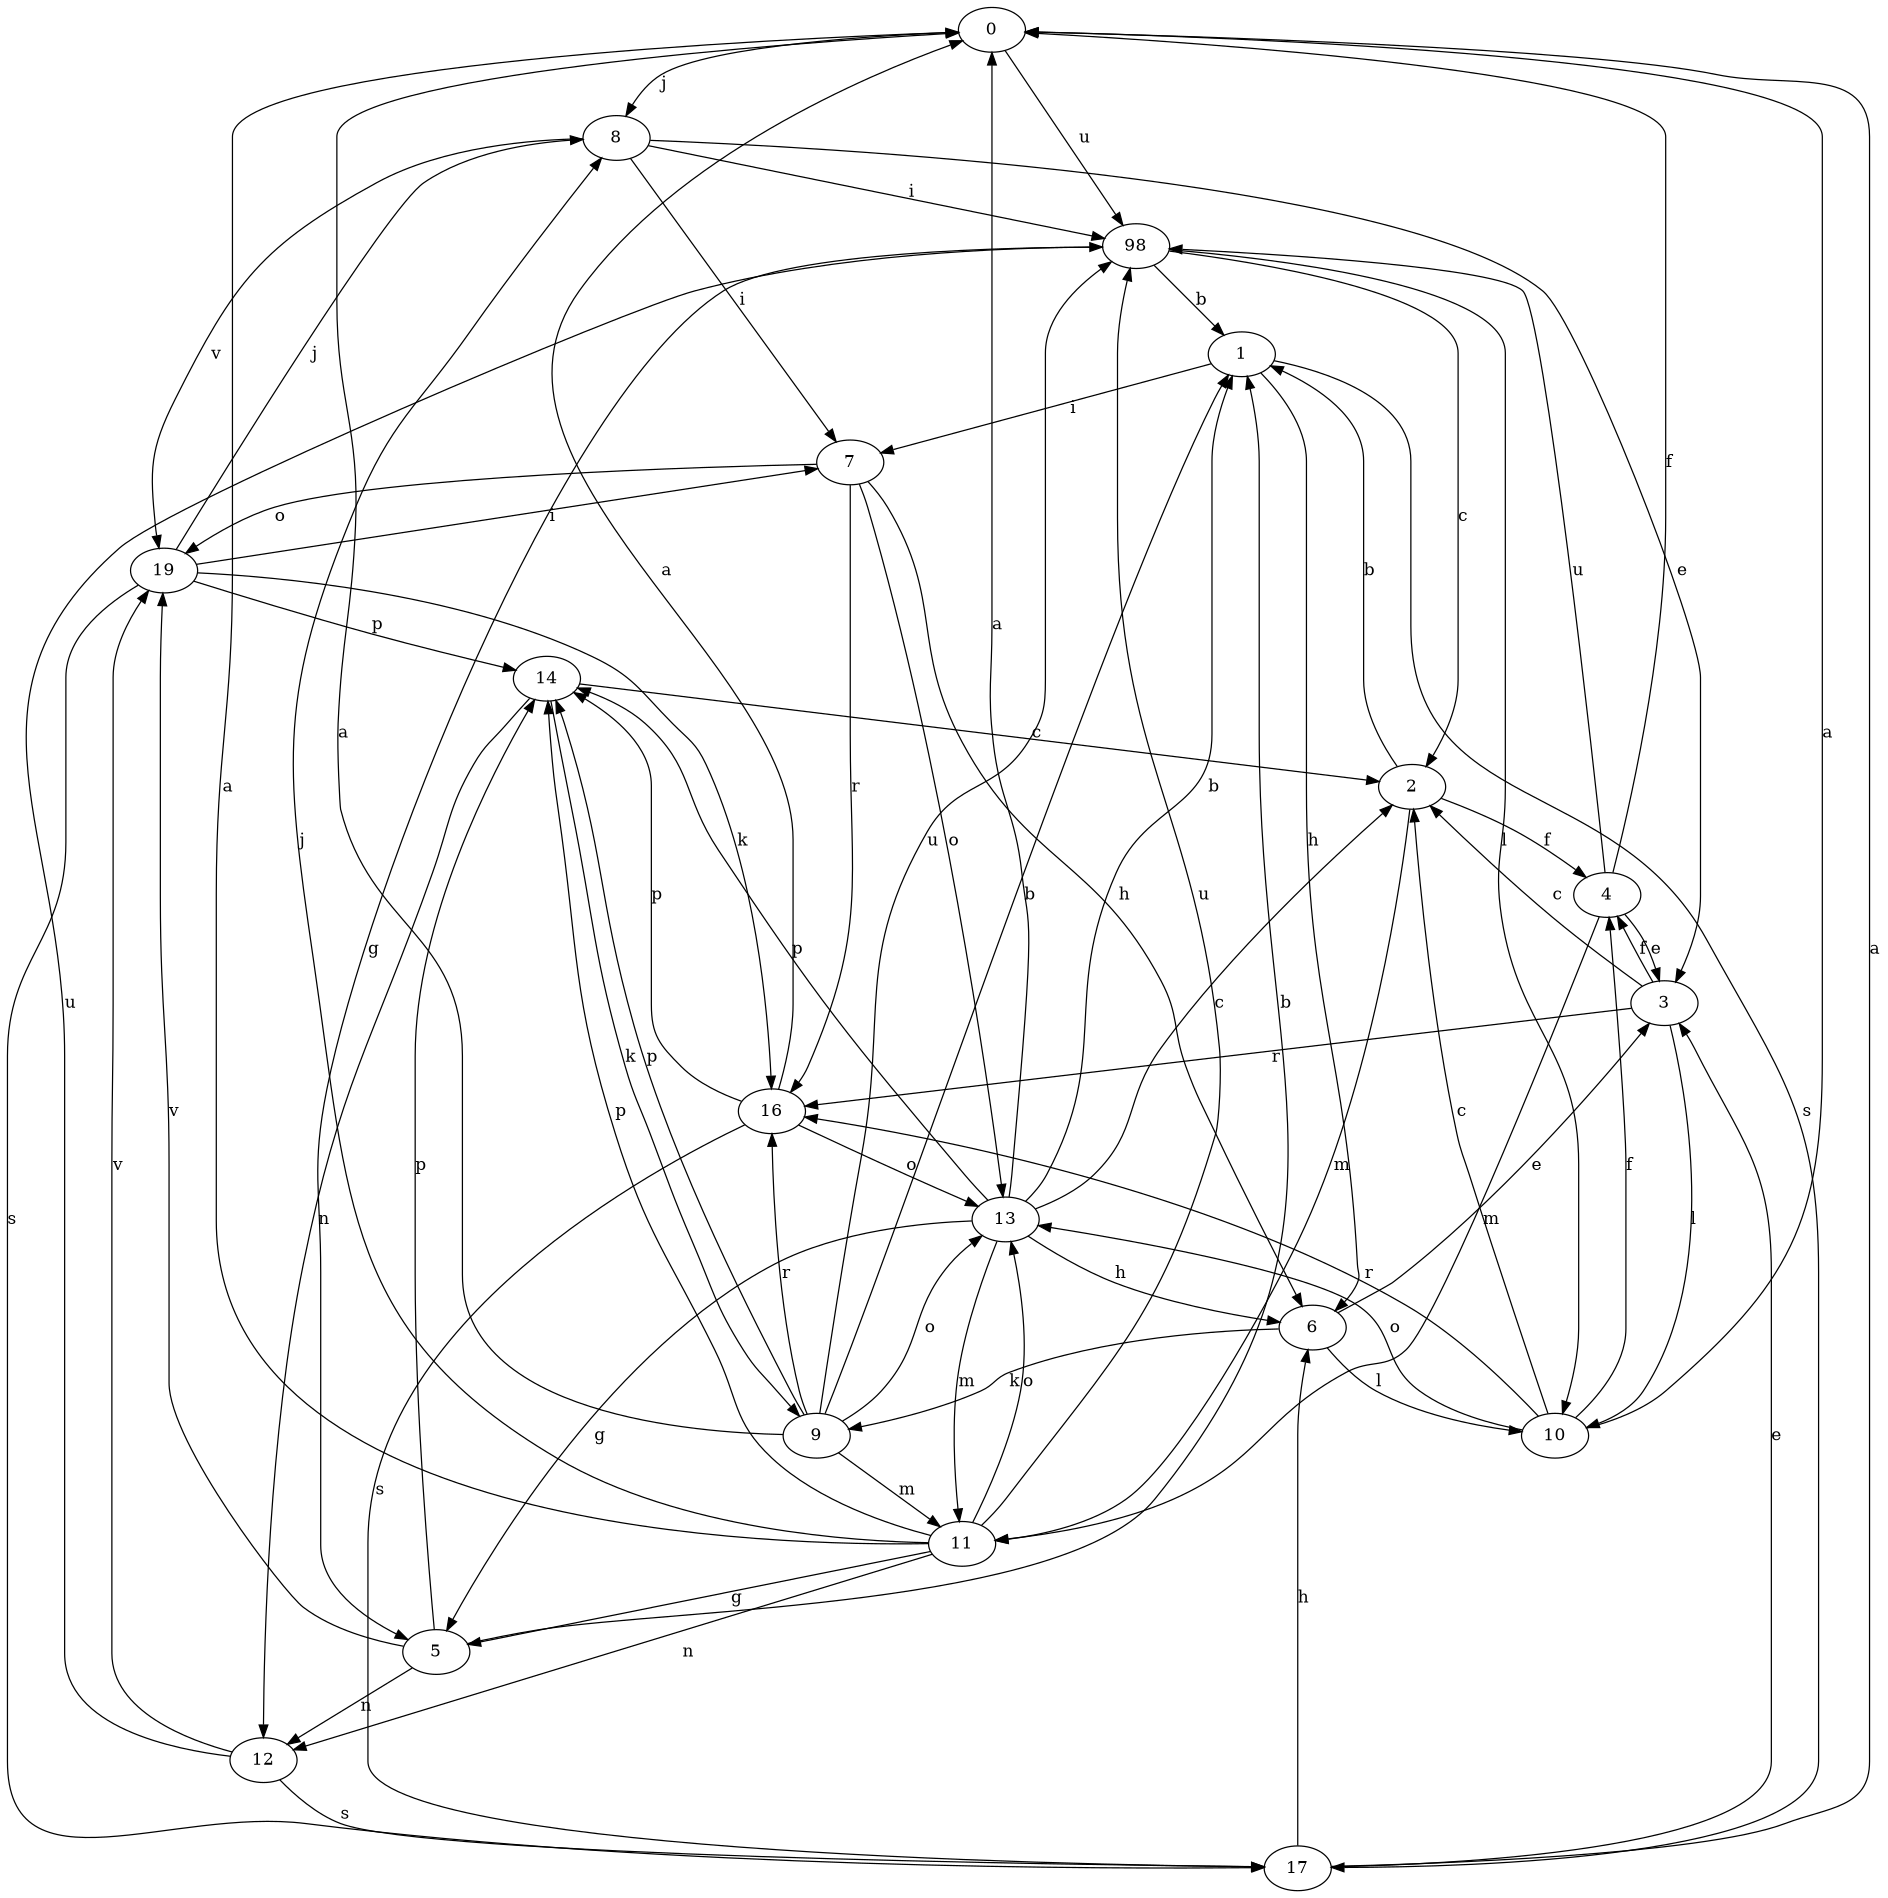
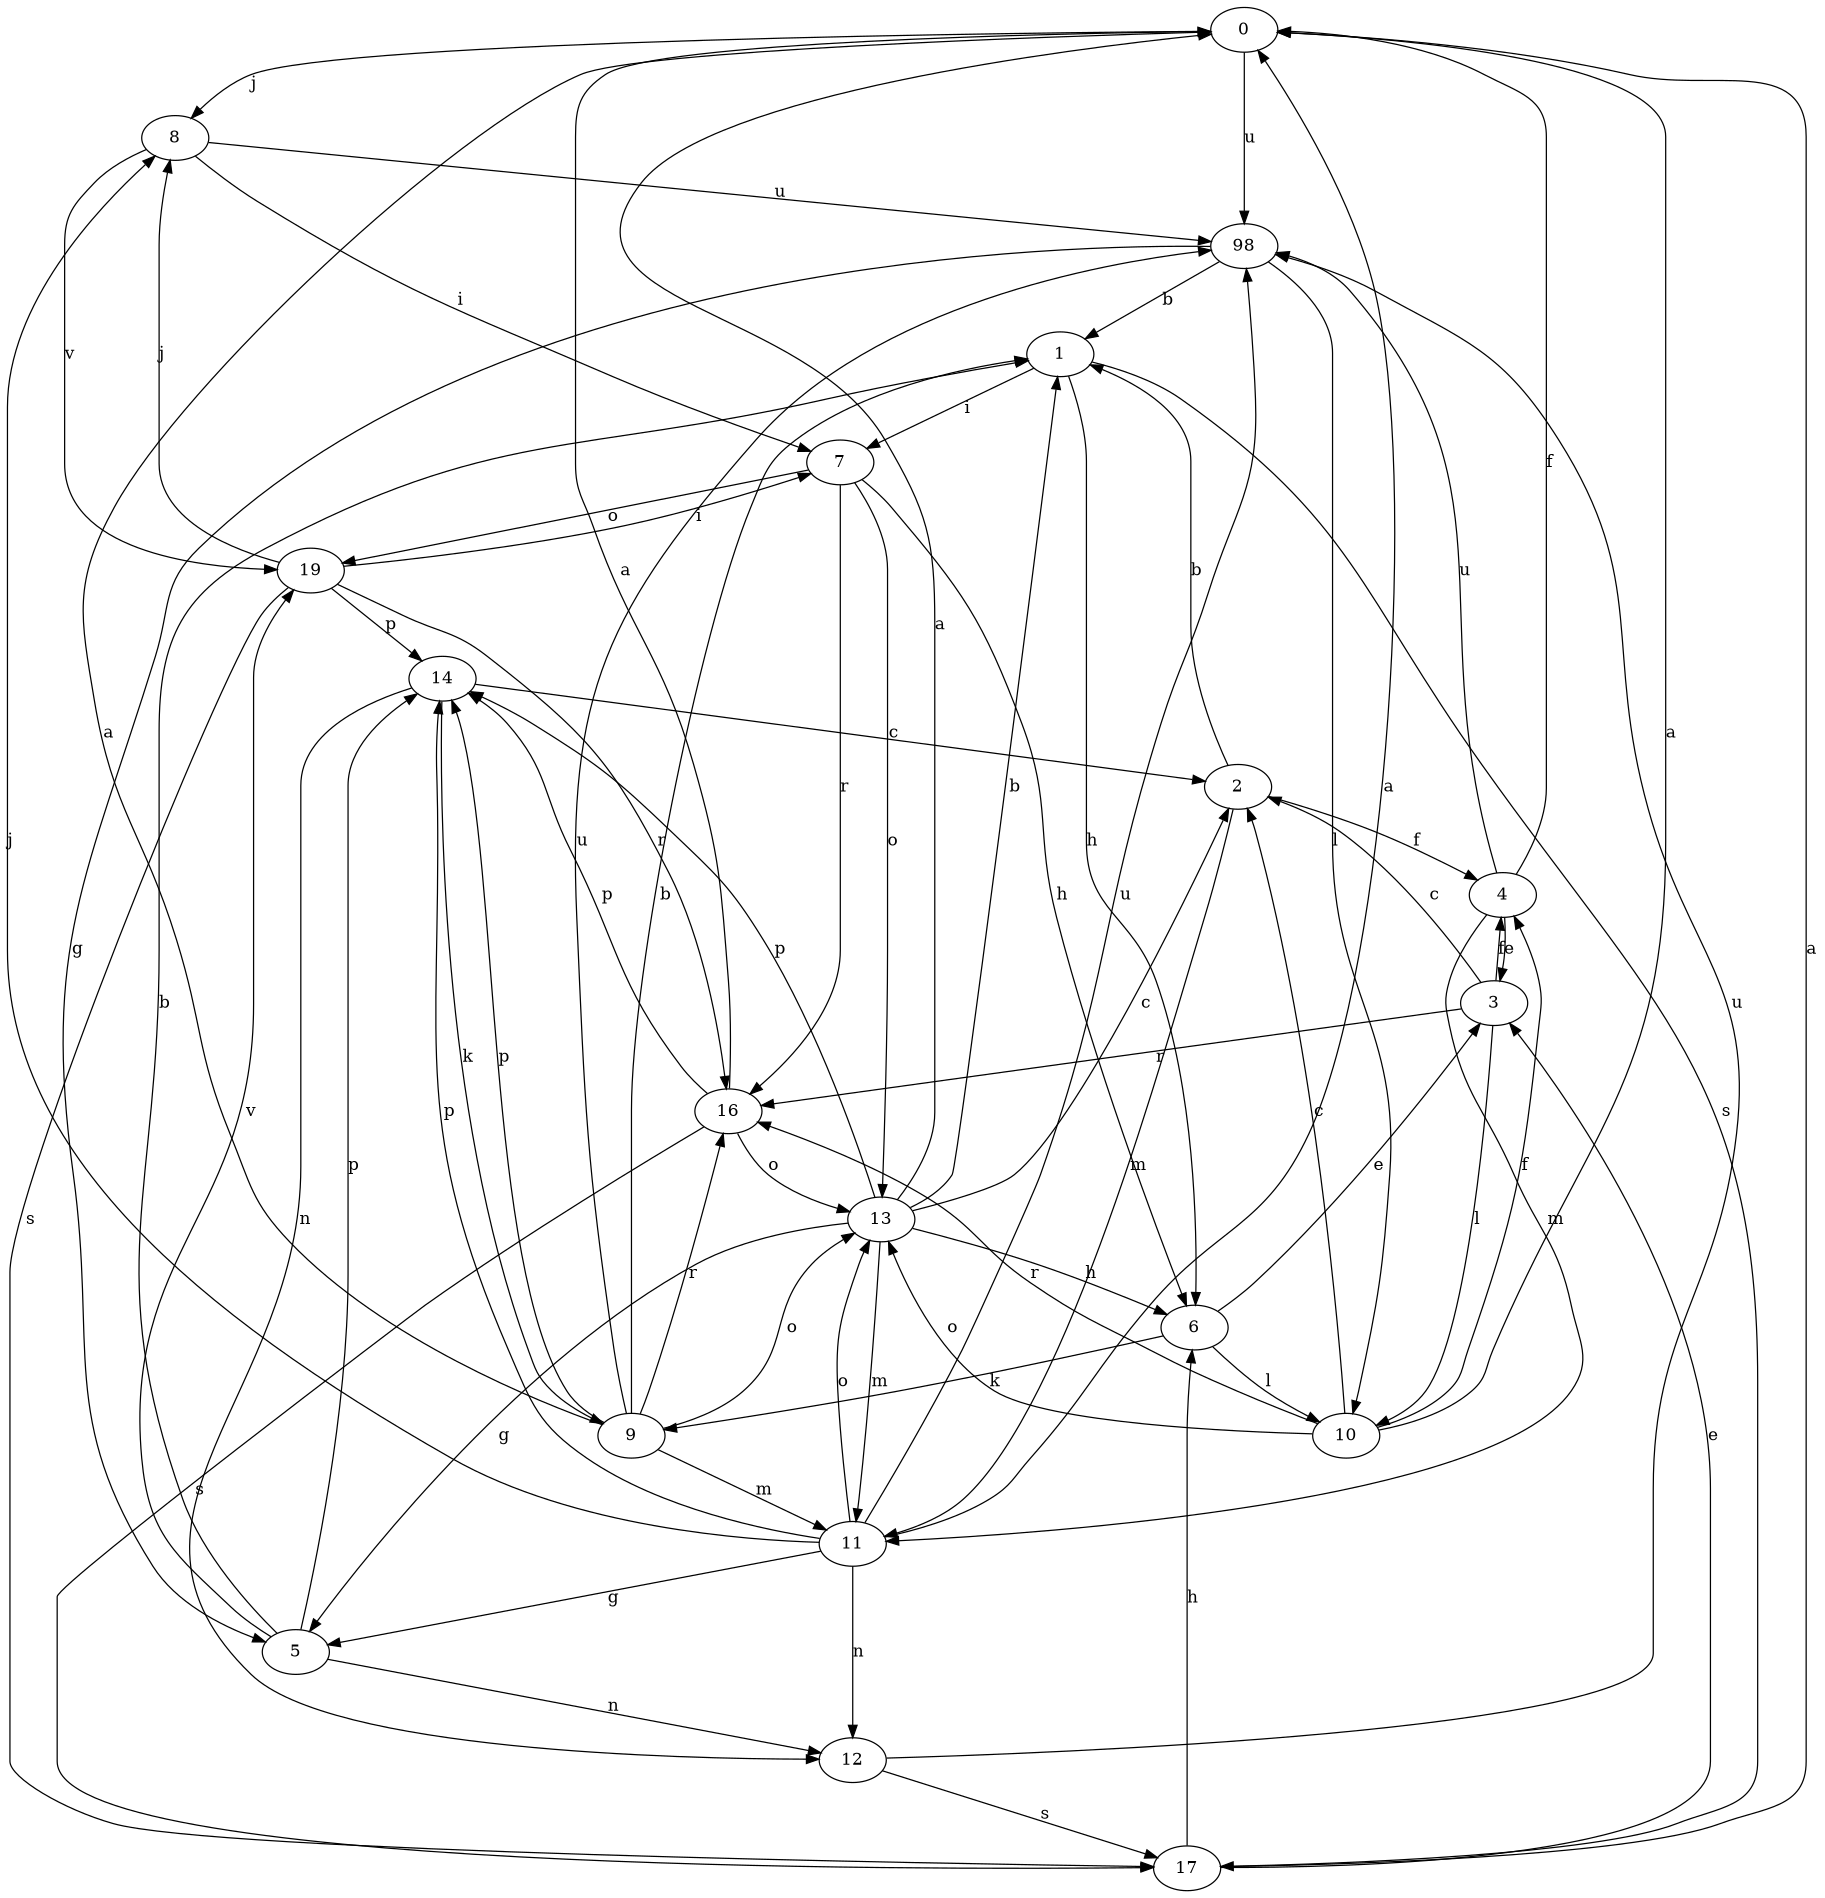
(912, 192) -> (781, 192)
(1455, 247) -> none
(1458, 398) -> none
(743, 841) -> (662, 841)
(112, 1207) -> none
